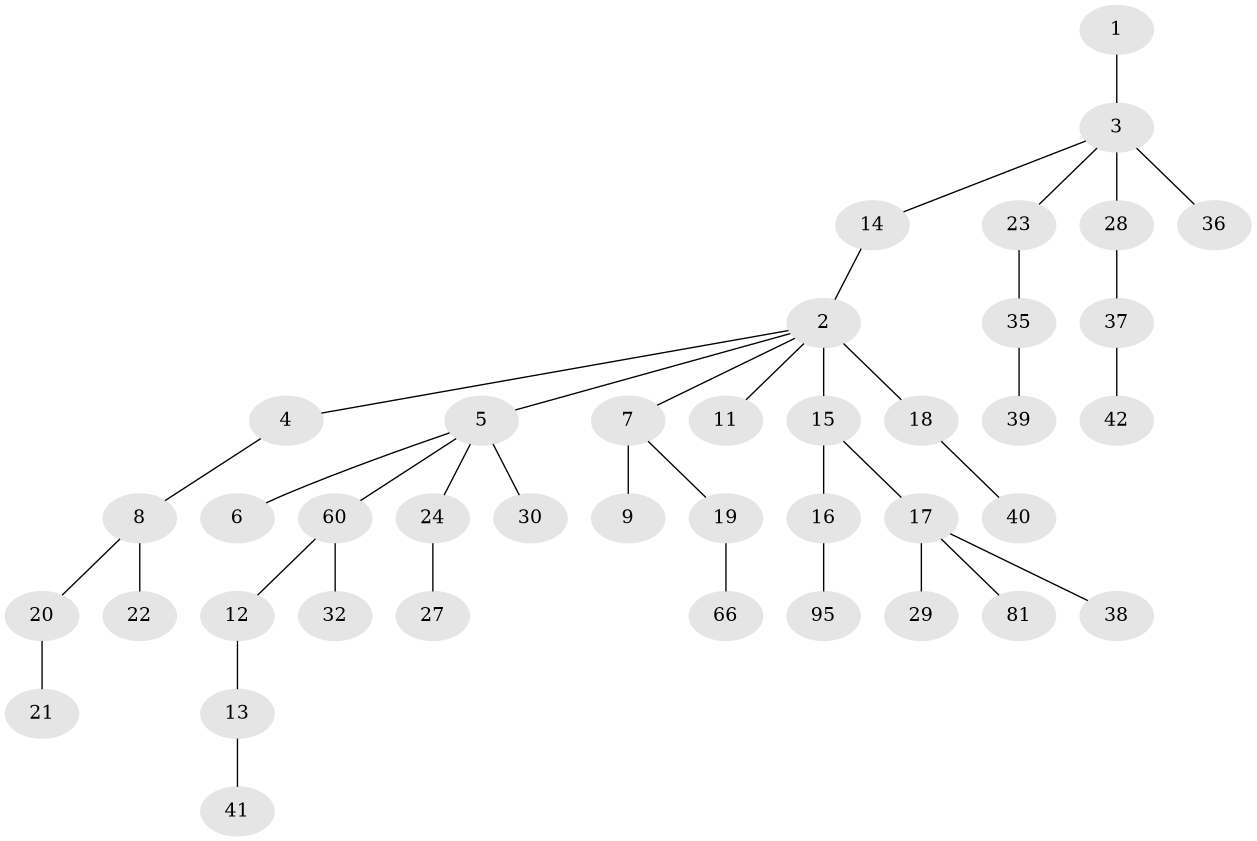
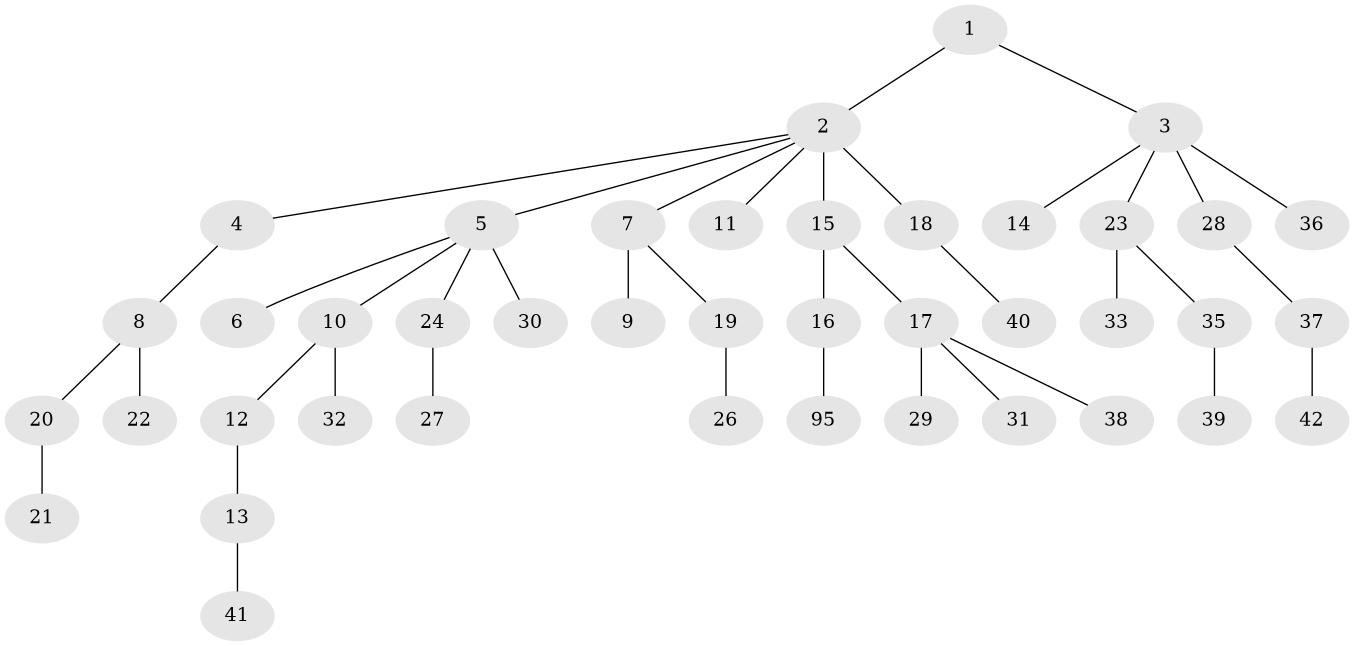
(848, 274) -> (897, 79)
none -> (1117, 323)
(335, 518) -> (335, 323)
(726, 616) -> (726, 421)
(1019, 616) -> (1019, 421)
